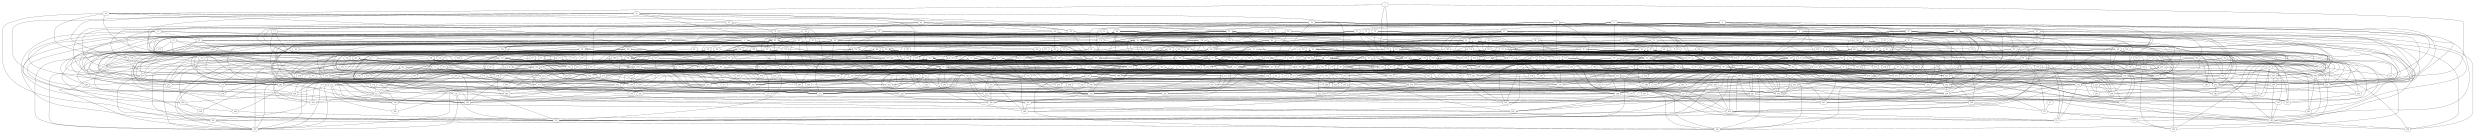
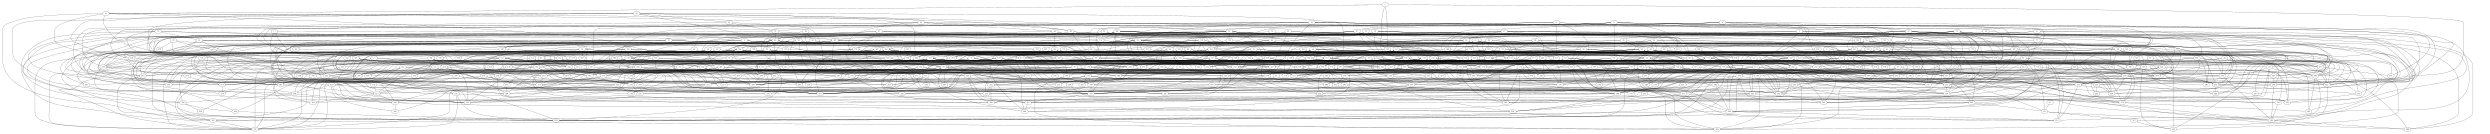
none -> (187, 76)
